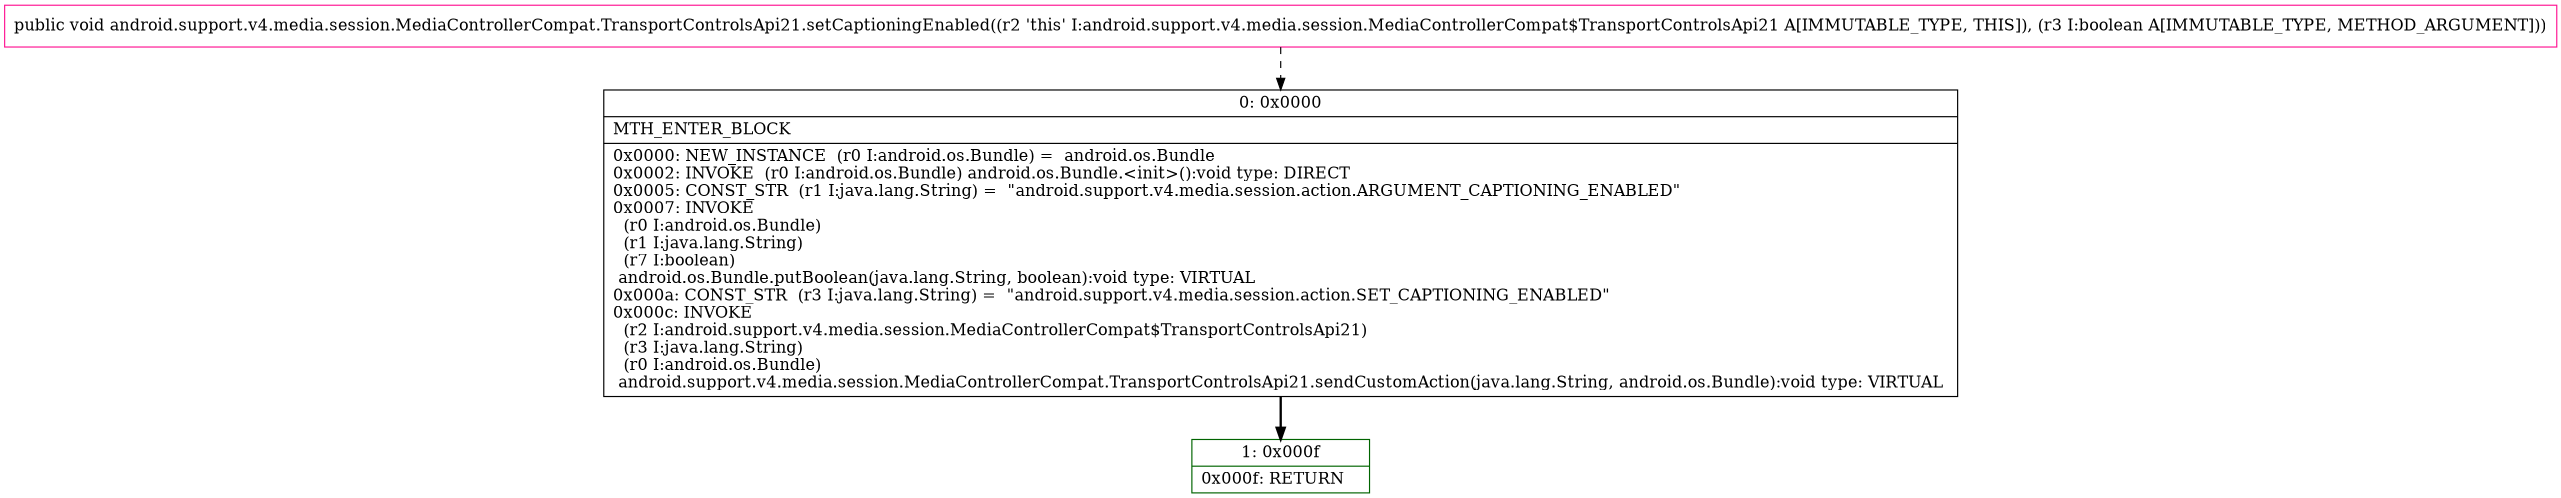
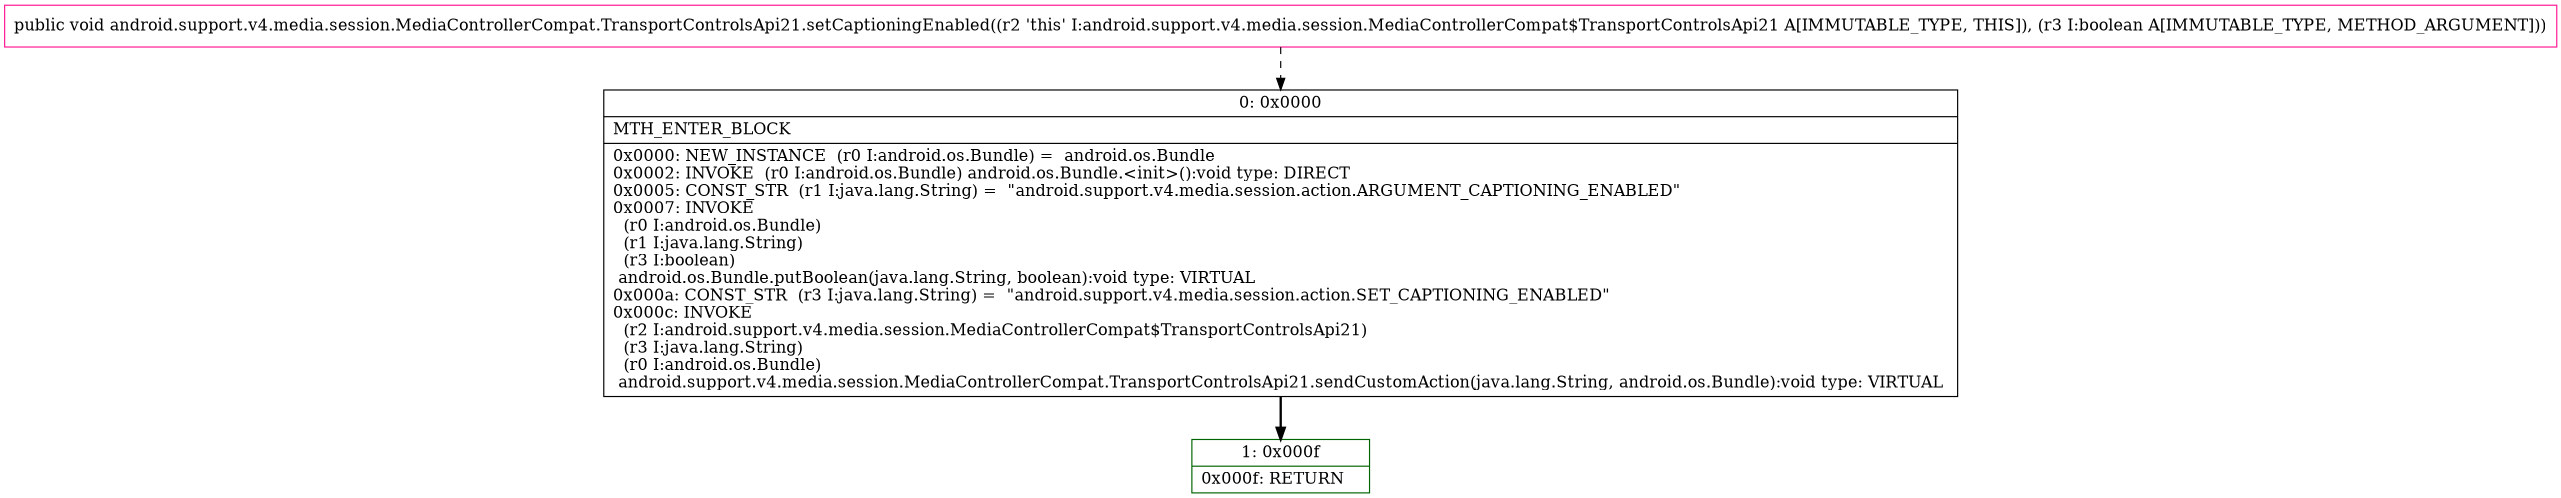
(675, 261) -> (675, 261)
